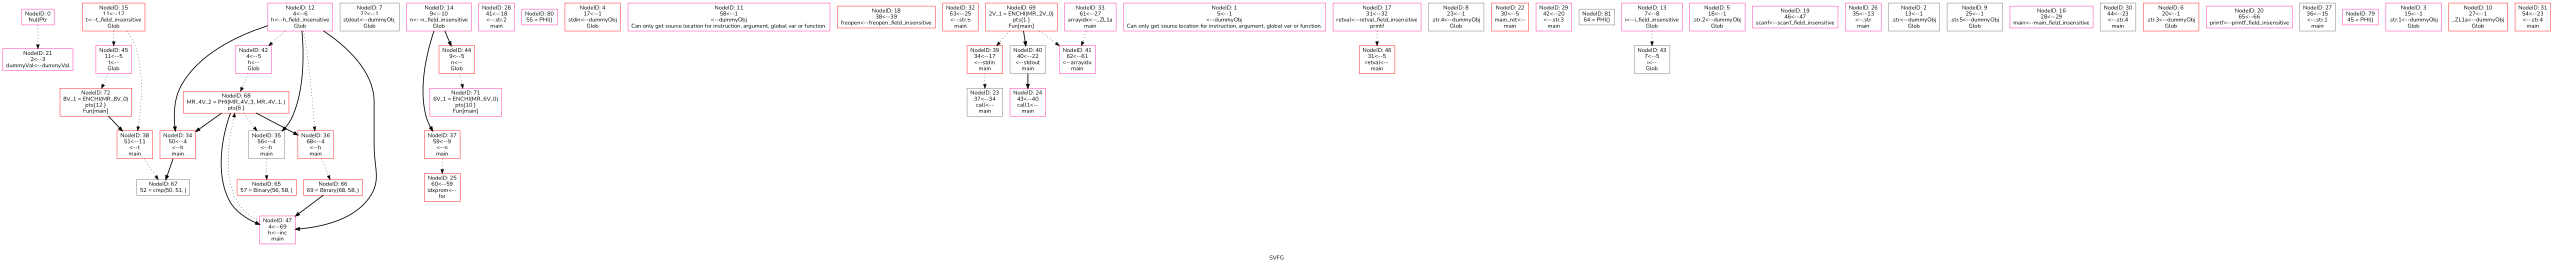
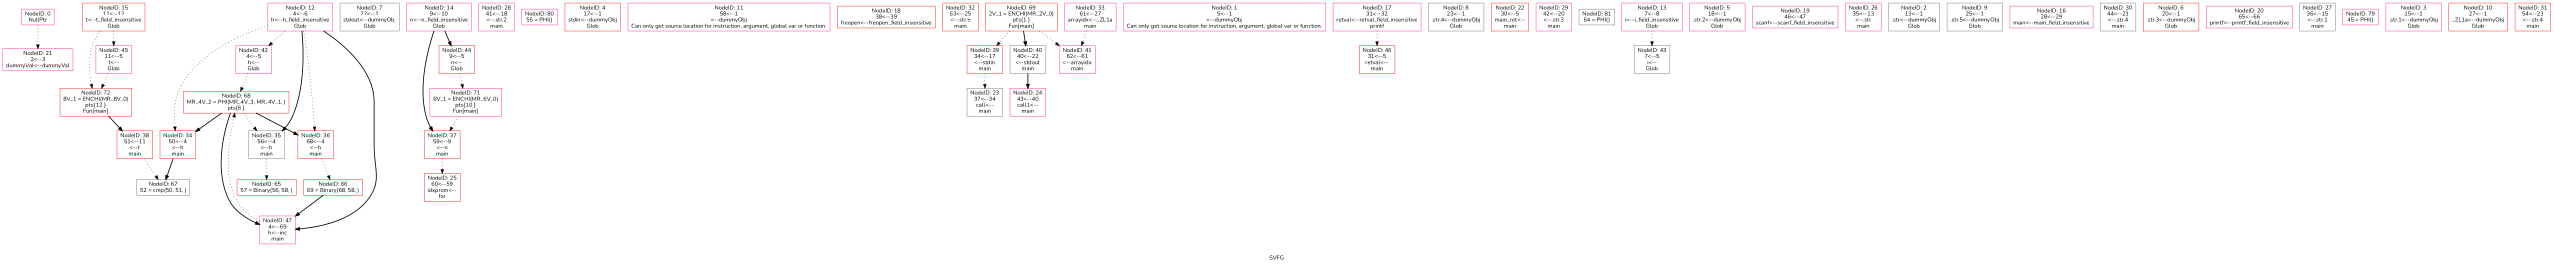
(202, 61) -> (202, 61)
(141, 77) -> (90, 56)
none -> (455, 122)
